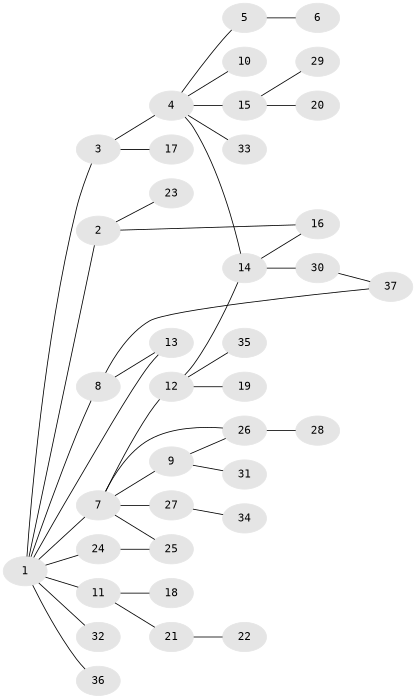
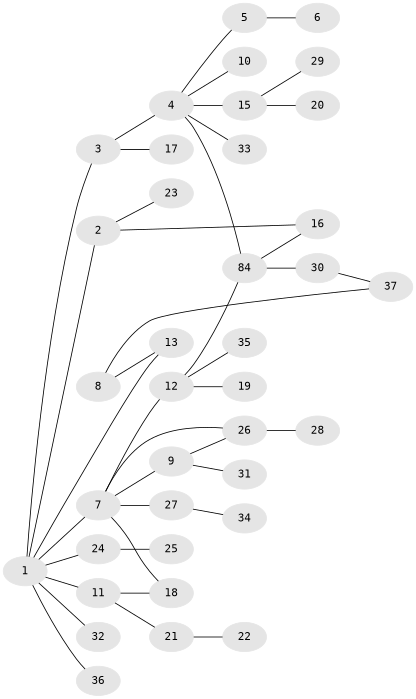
(245, 268) -> (245, 268)
(59, 478) -> none
(135, 527) -> (132, 544)
